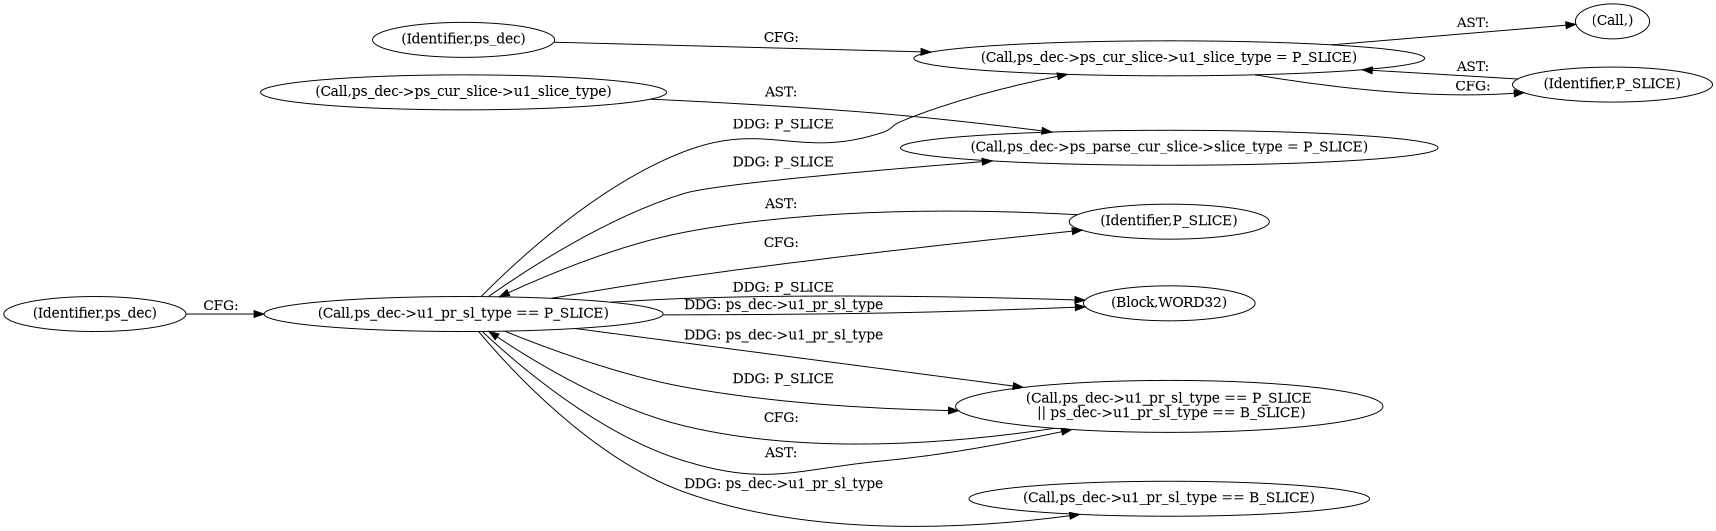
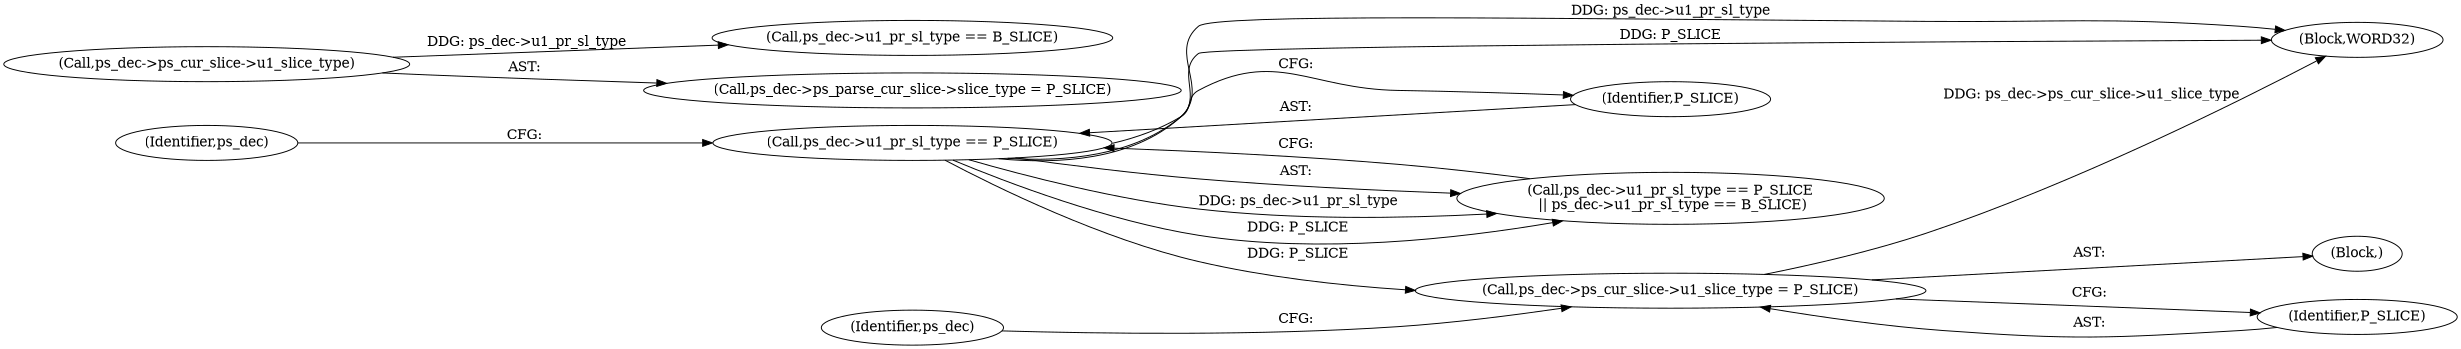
(1613, 21) -> (2357, 254)
(722, 187) -> none
none -> (2048, 187)
(745, 509) -> (556, 51)
